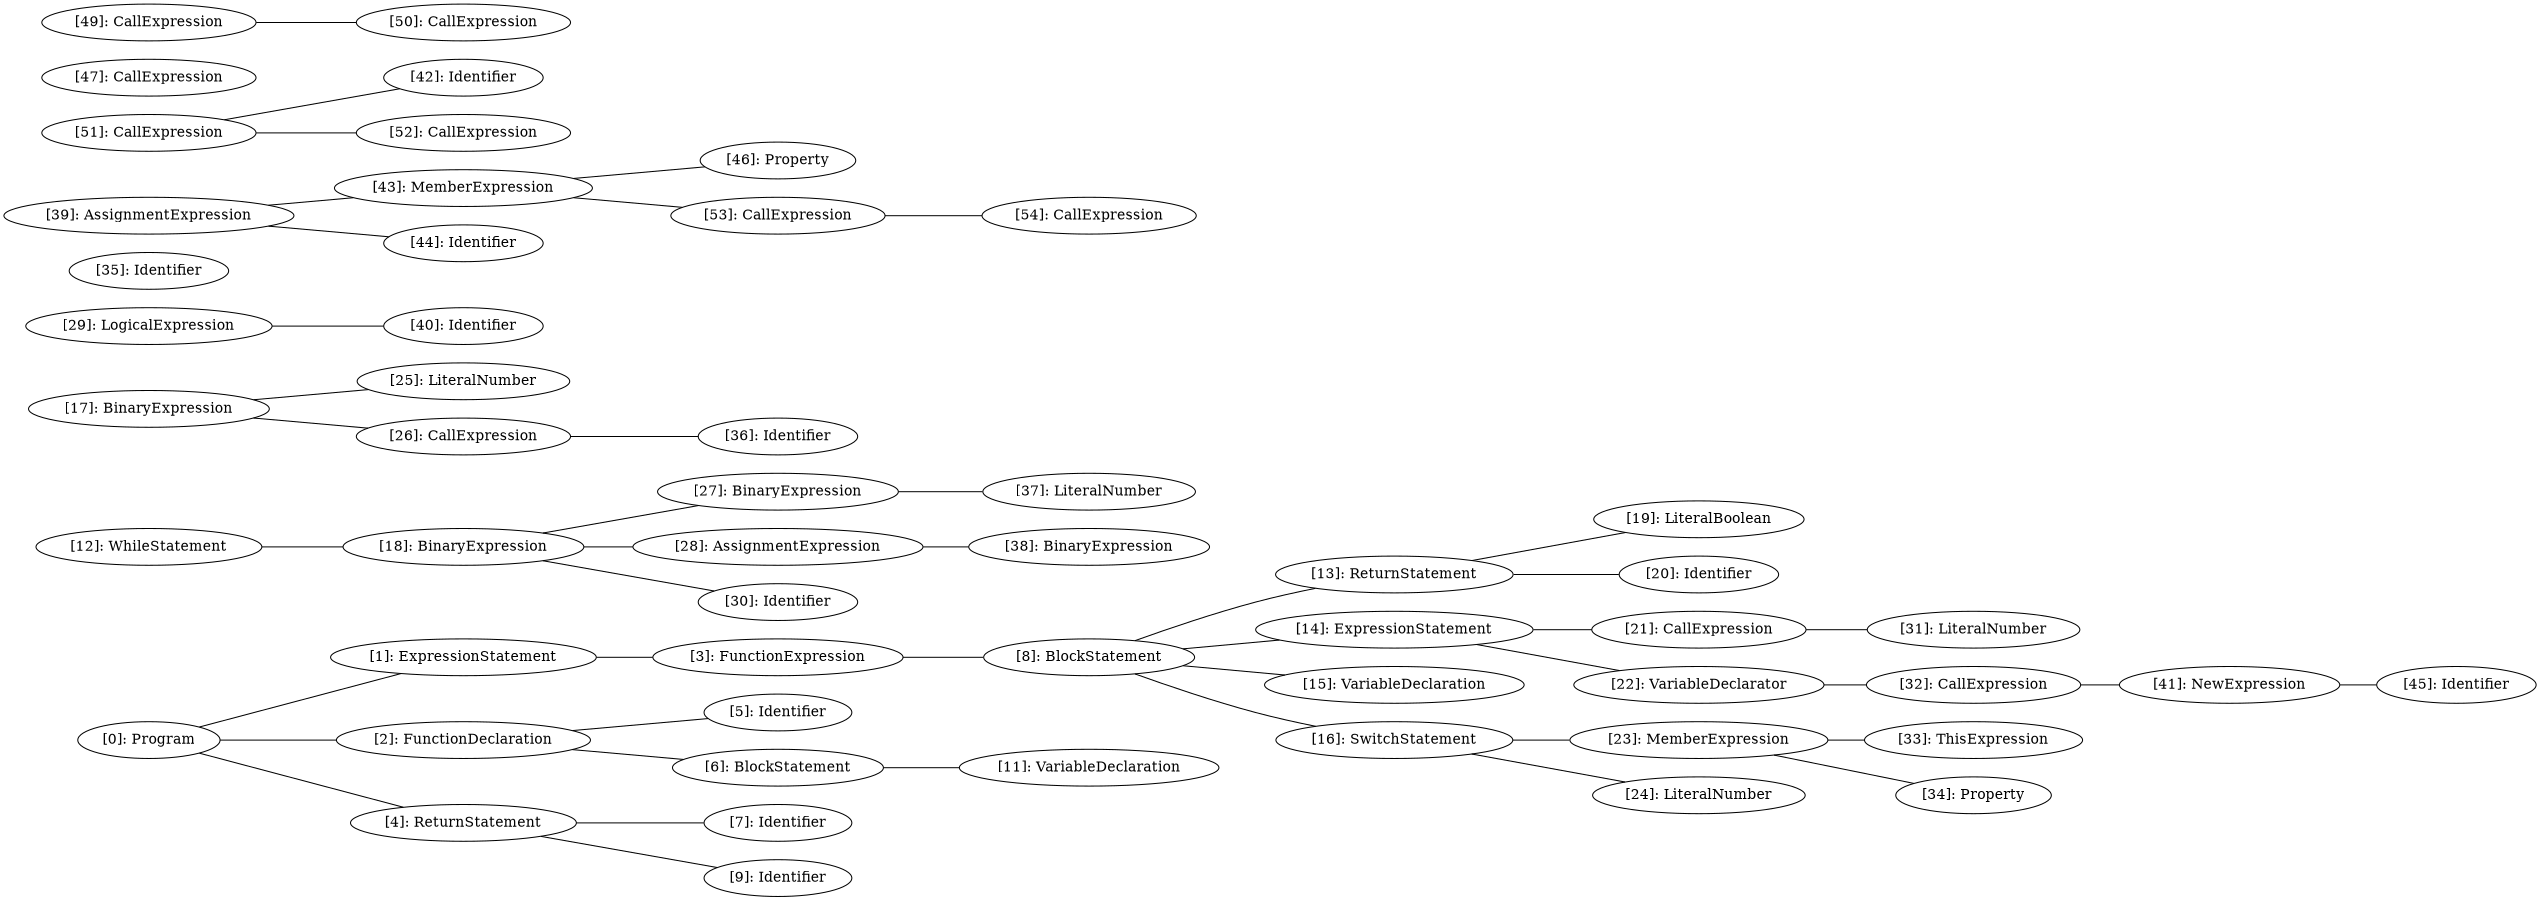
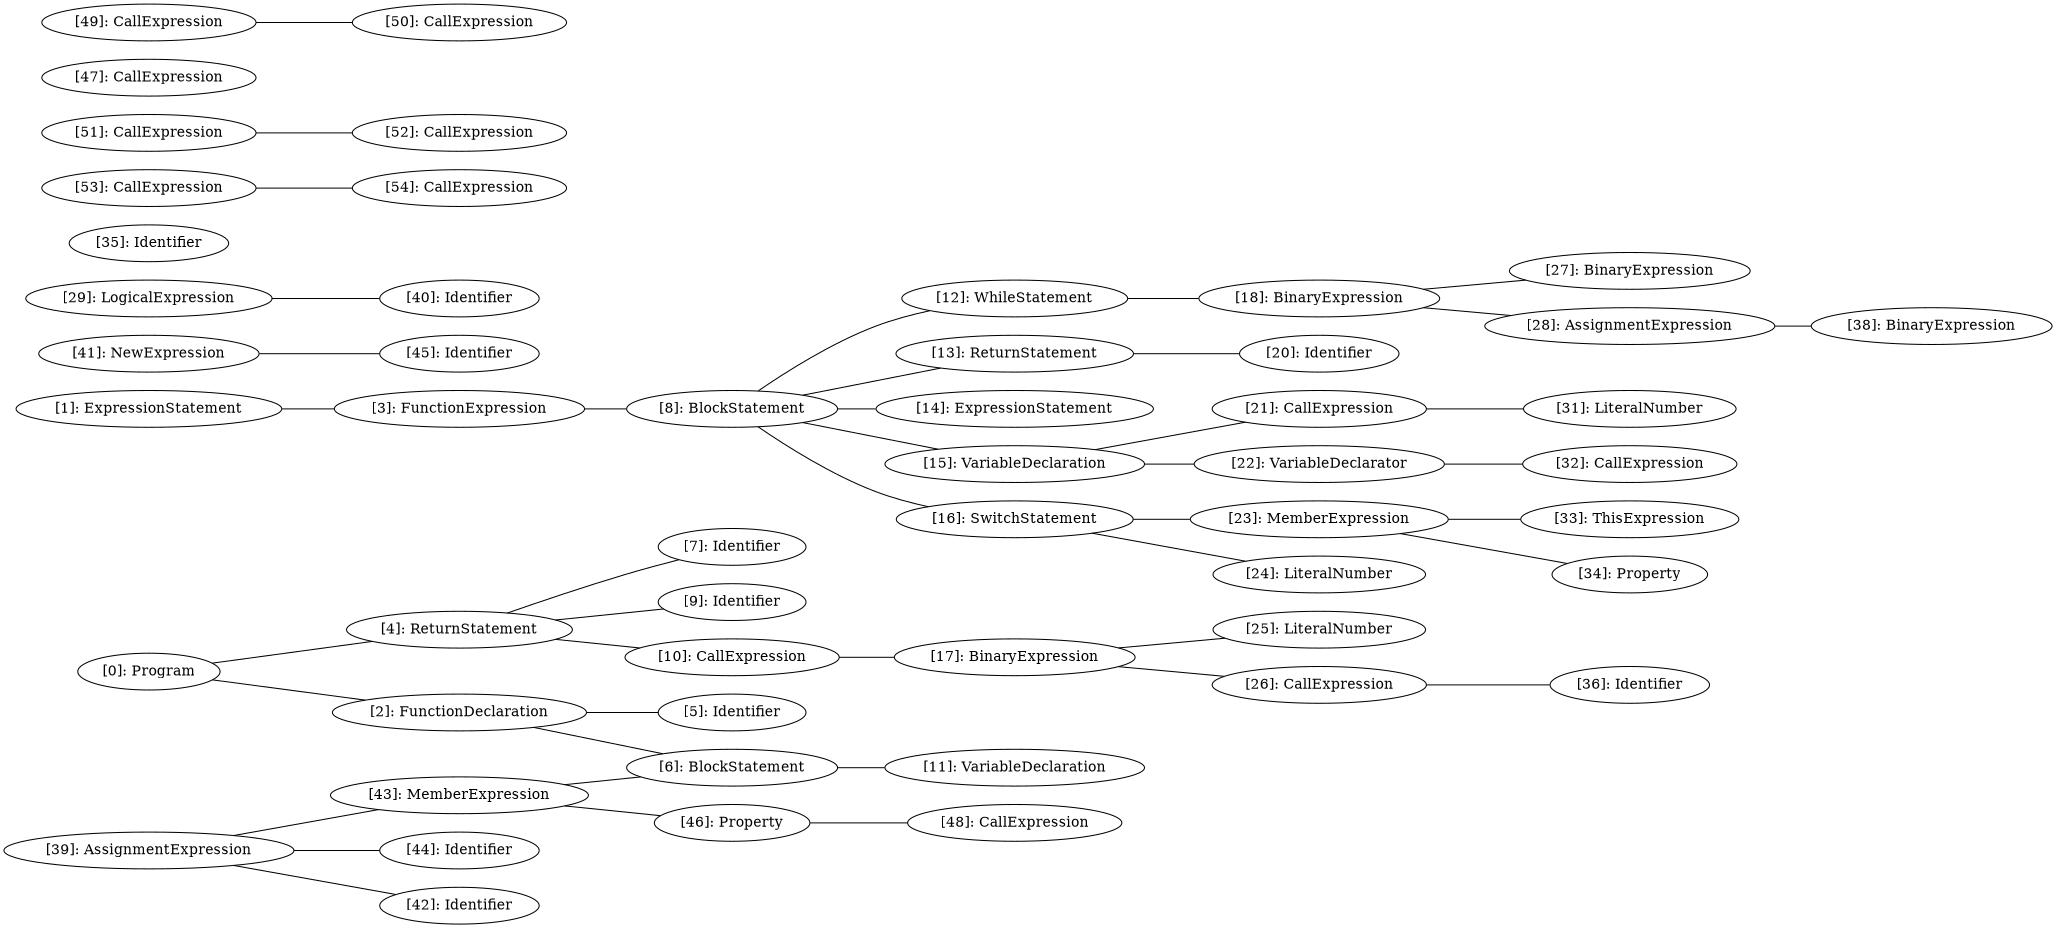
(312, 104) -> (315, 880)
(628, 203) -> (603, 781)
none -> (840, 342)
(1089, 492) -> none
(1699, 519) -> none
(778, 602) -> none
(1563, 630) -> (1170, 436)
none -> (732, 657)
(1548, 658) -> (1169, 464)
(2100, 685) -> none
(300, 700) -> none
none -> (1015, 823)
